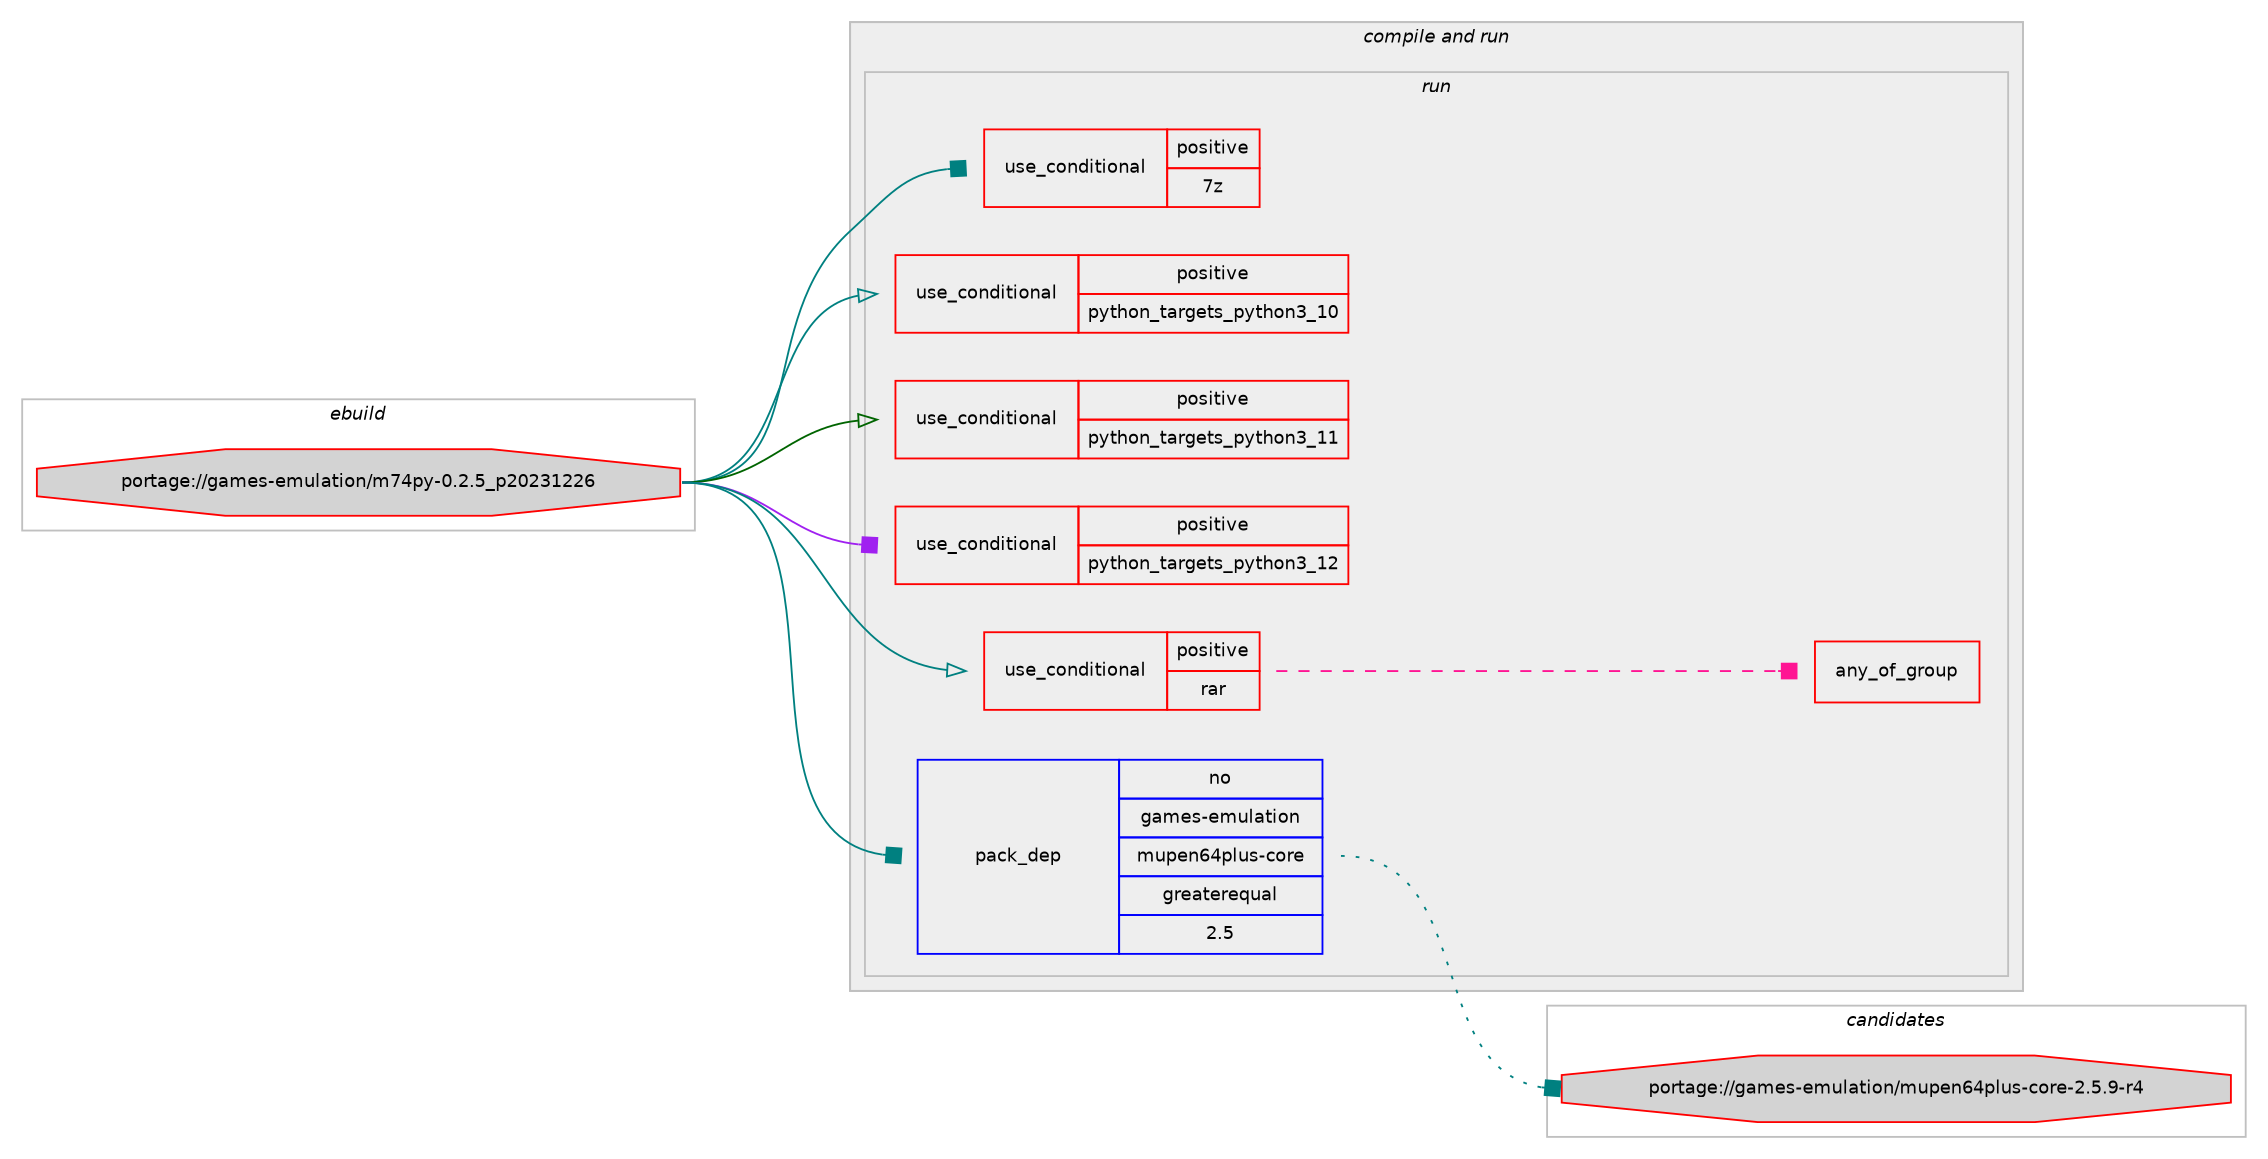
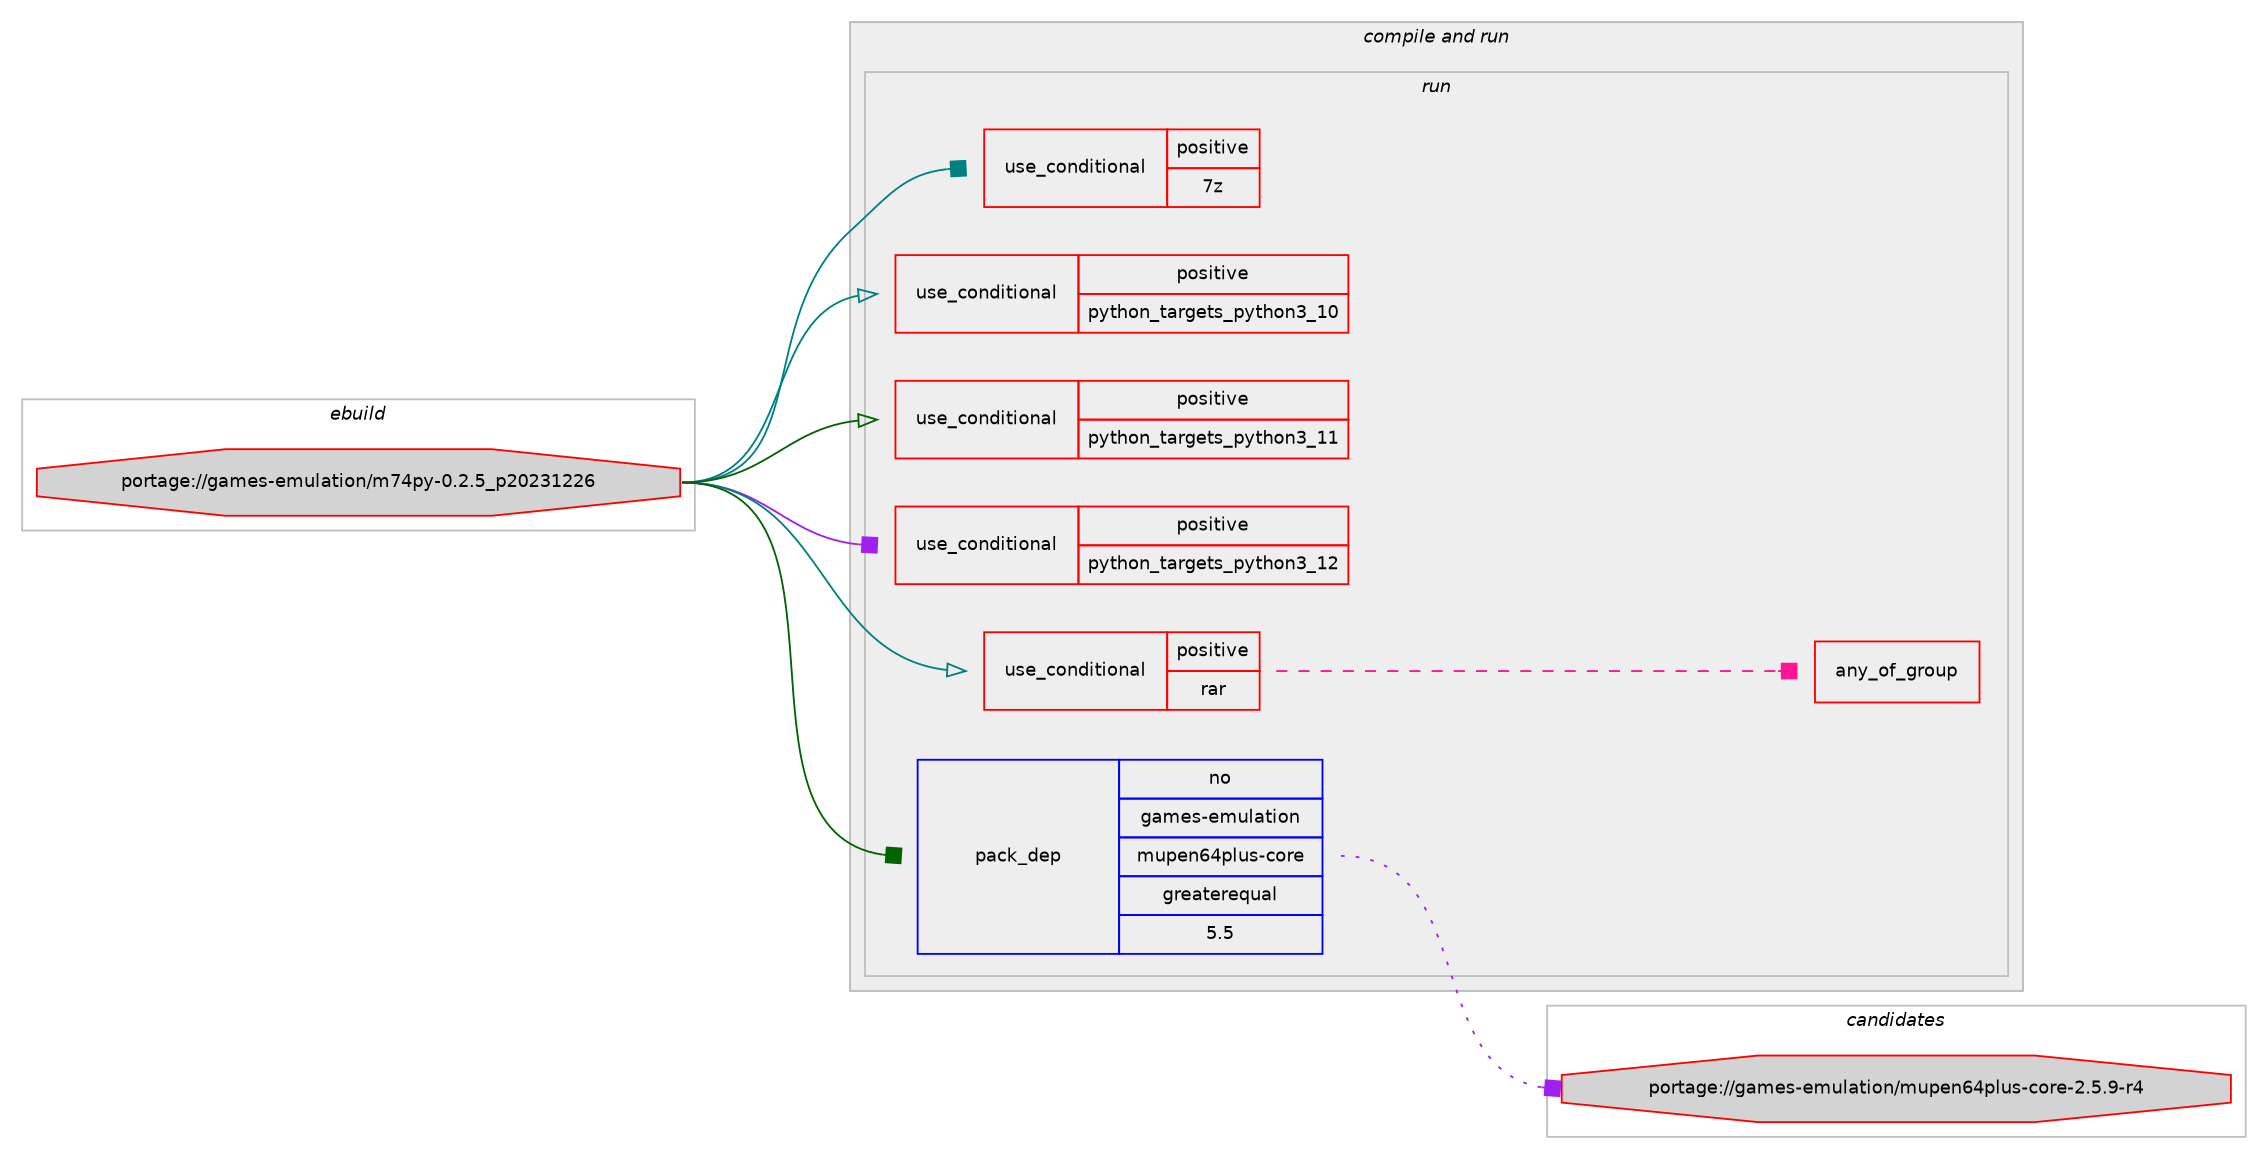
(791, 660) -> (791, 660)
(1221, 934) -> (1221, 934)
(1448, 964) -> (1448, 964)
